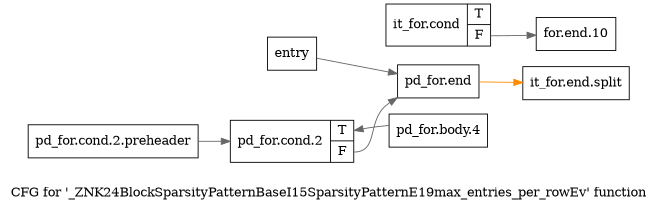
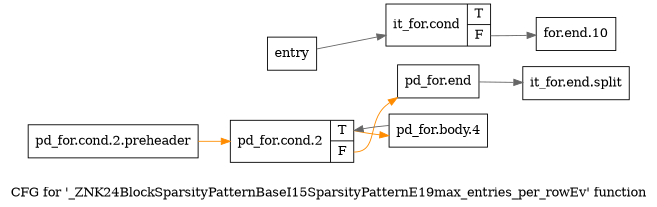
(353, 65) -> (347, 43)
(496, 82) -> (496, 82)
none -> (367, 133)
(373, 133) -> (371, 139)
(210, 141) -> (210, 141)
